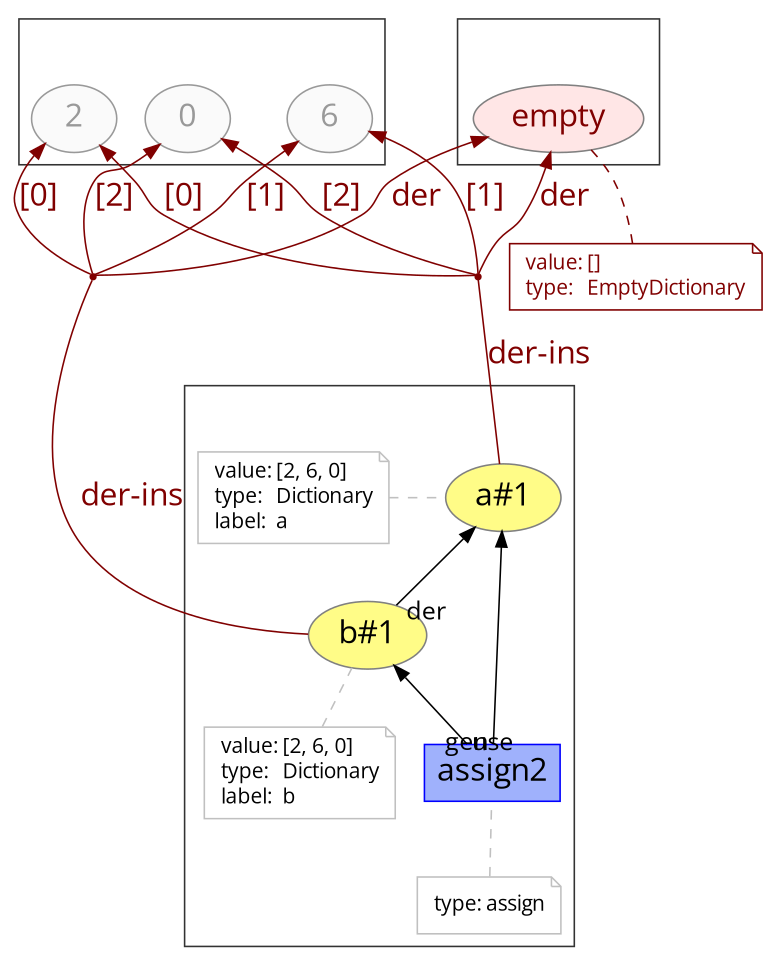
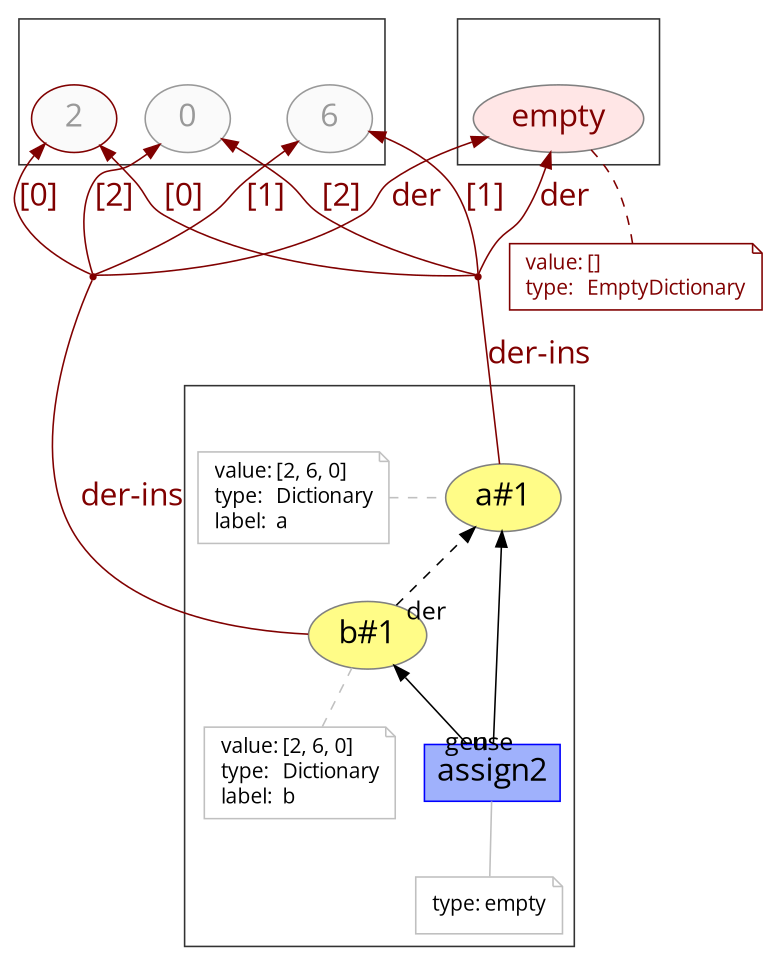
(74, 119) -> (74, 119)
(430, 572) -> (430, 572)
(491, 839) -> (491, 839)
(516, 905) -> (516, 905)
